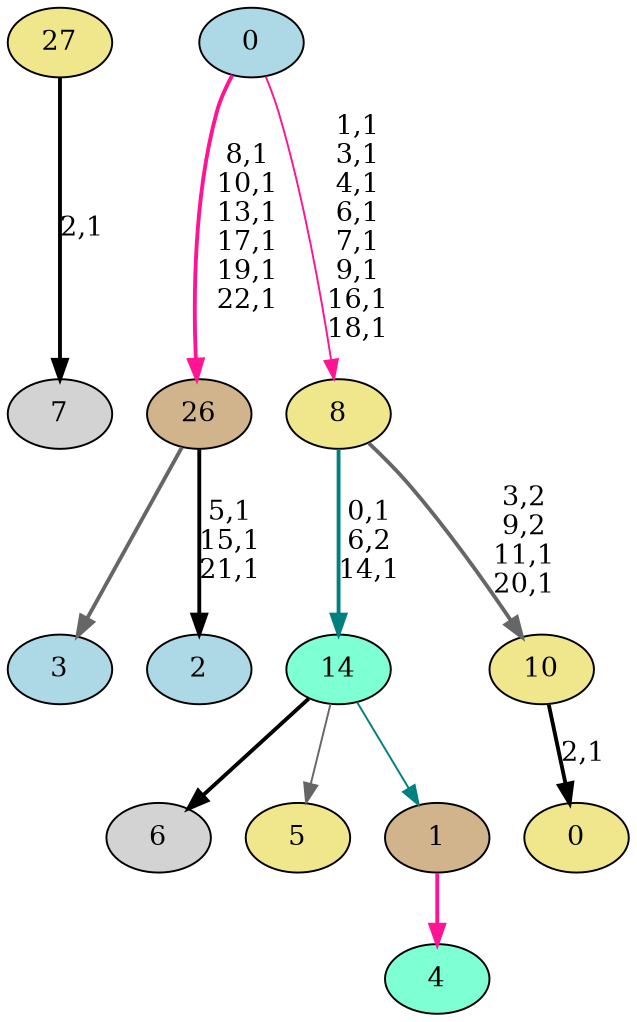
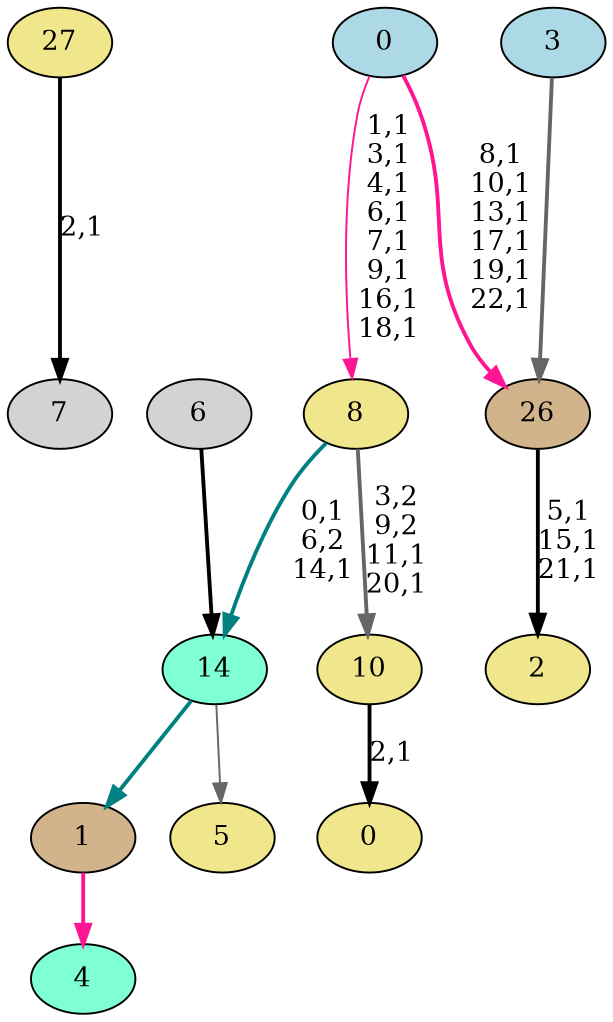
(135, 533) -> (546, 219)
(199, 669) -> (538, 669)
(383, 745) -> (155, 746)
(256, 747) -> (206, 532)
